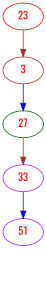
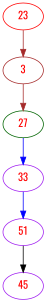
(23, 94) -> (23, 94)
(23, 148) -> (23, 148)
none -> (23, 286)
